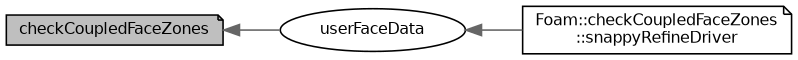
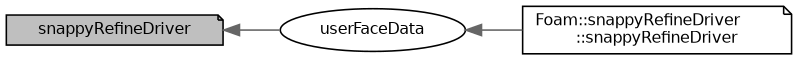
(115, 30) -> (115, 30)
(657, 30) -> (657, 30)
